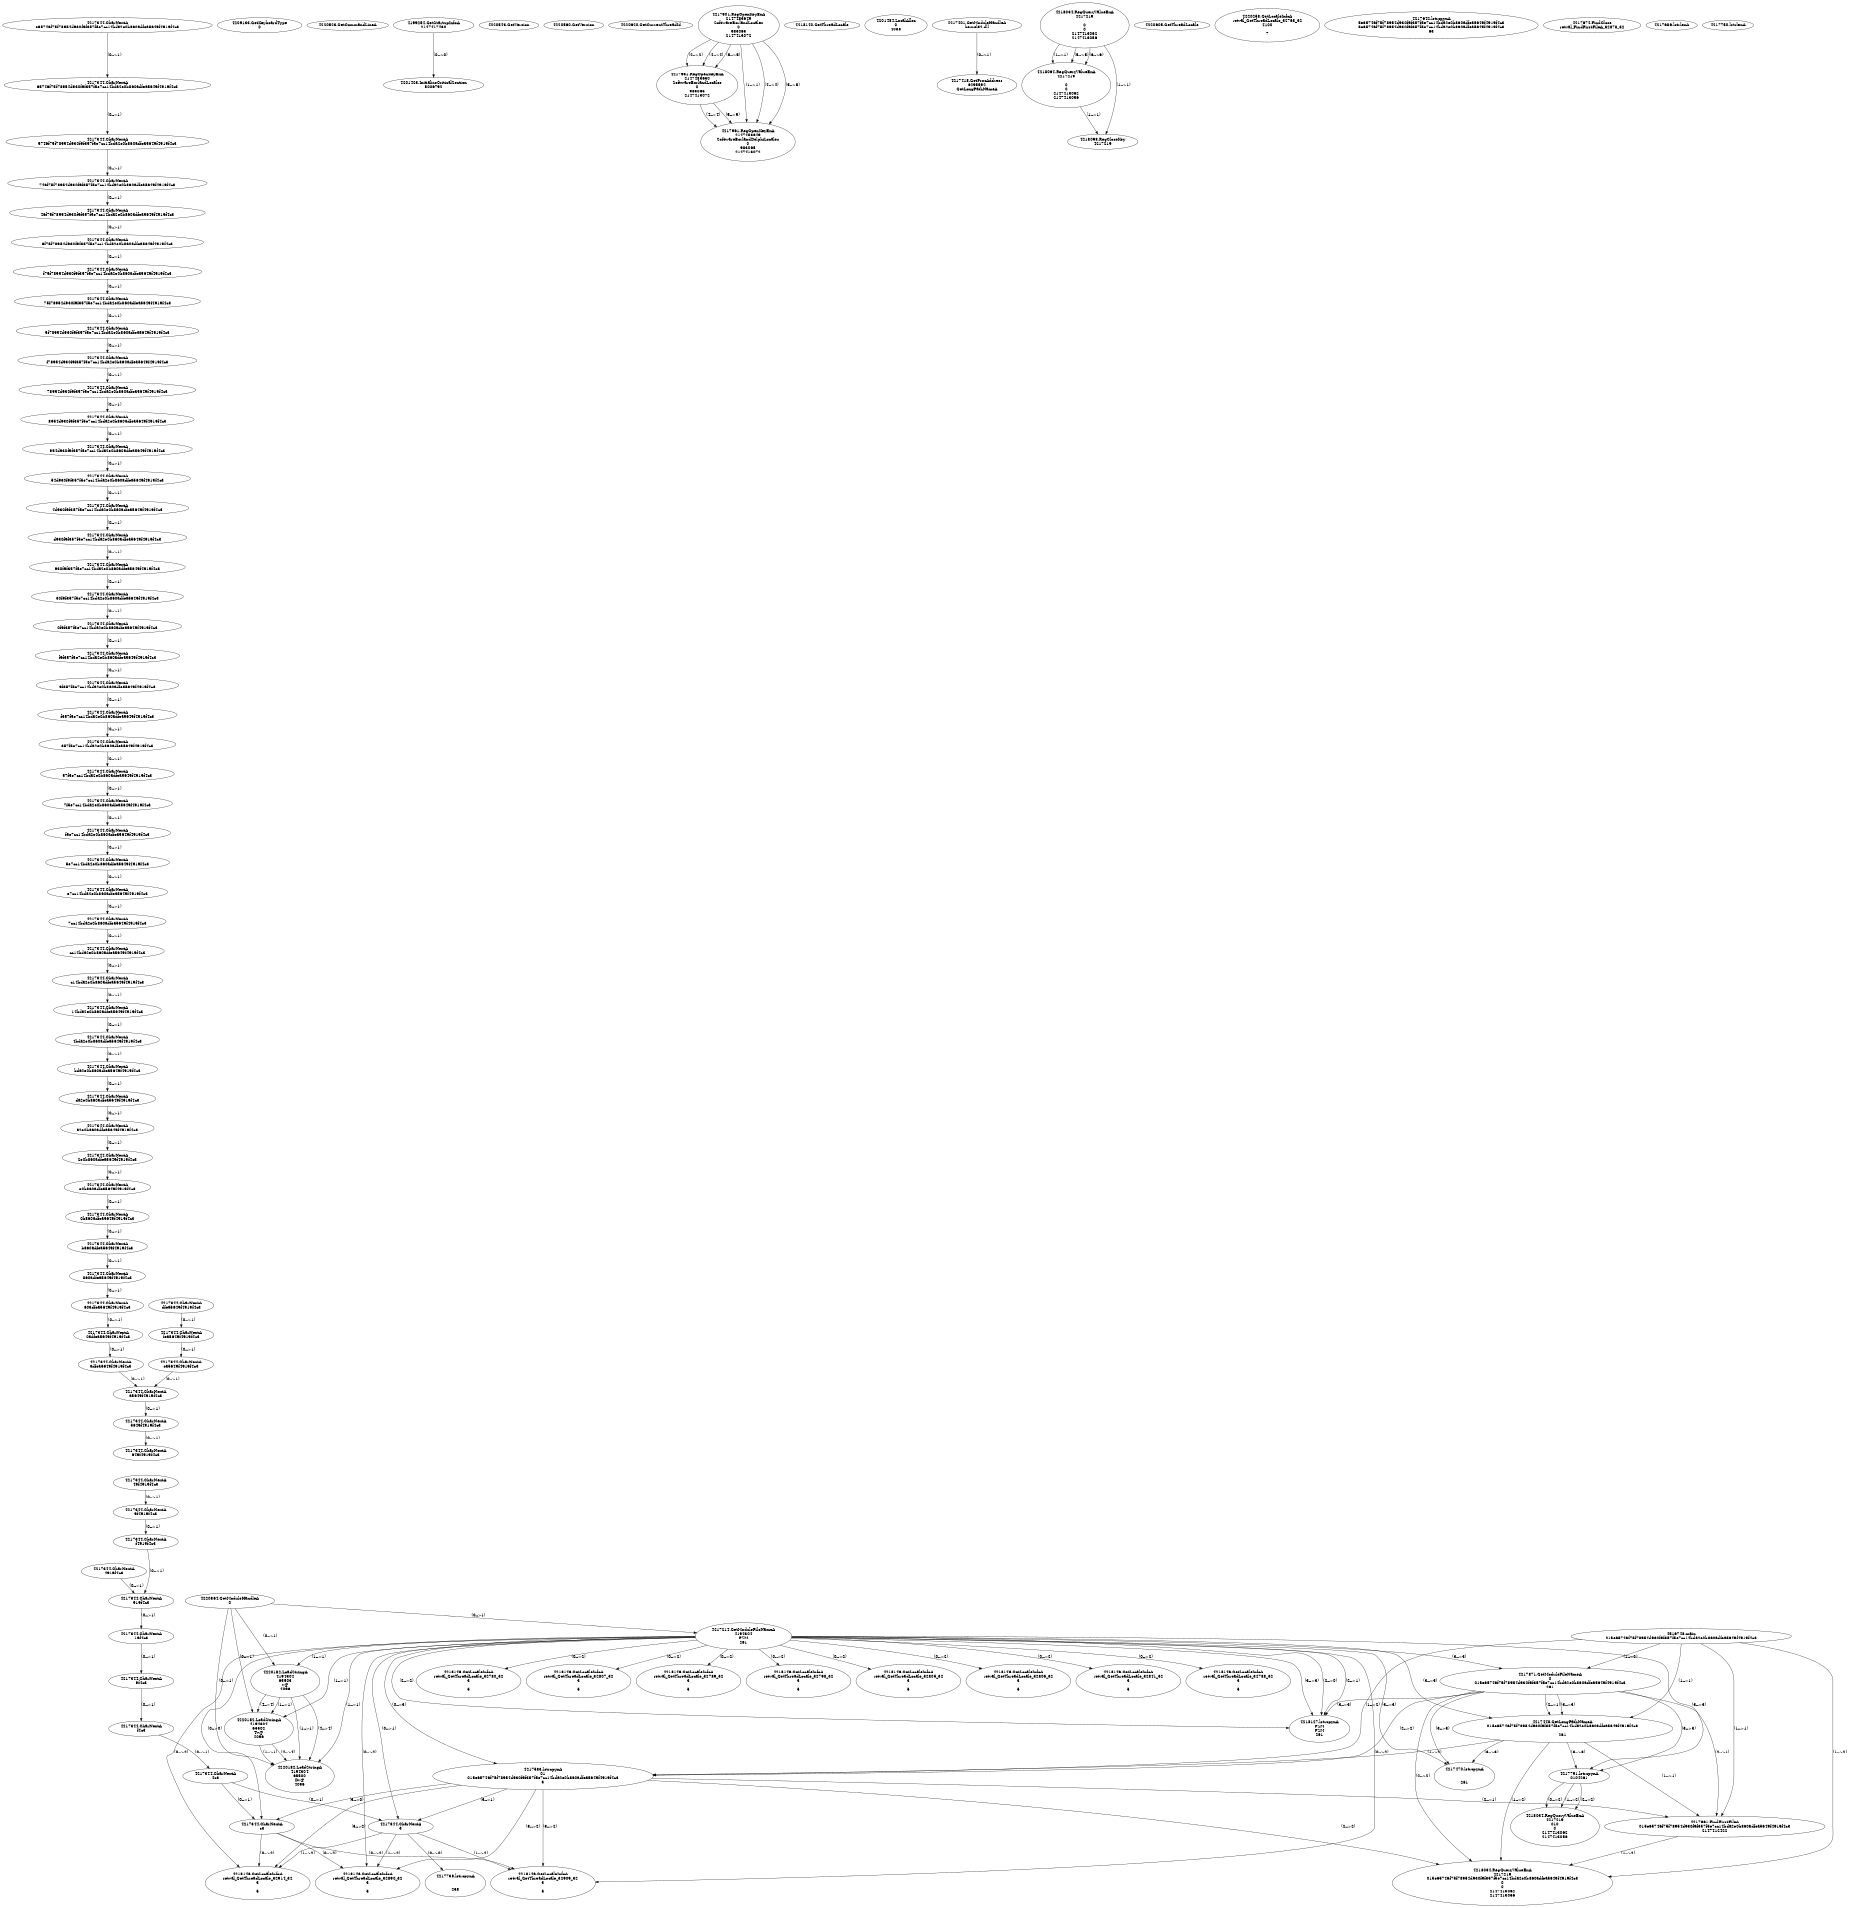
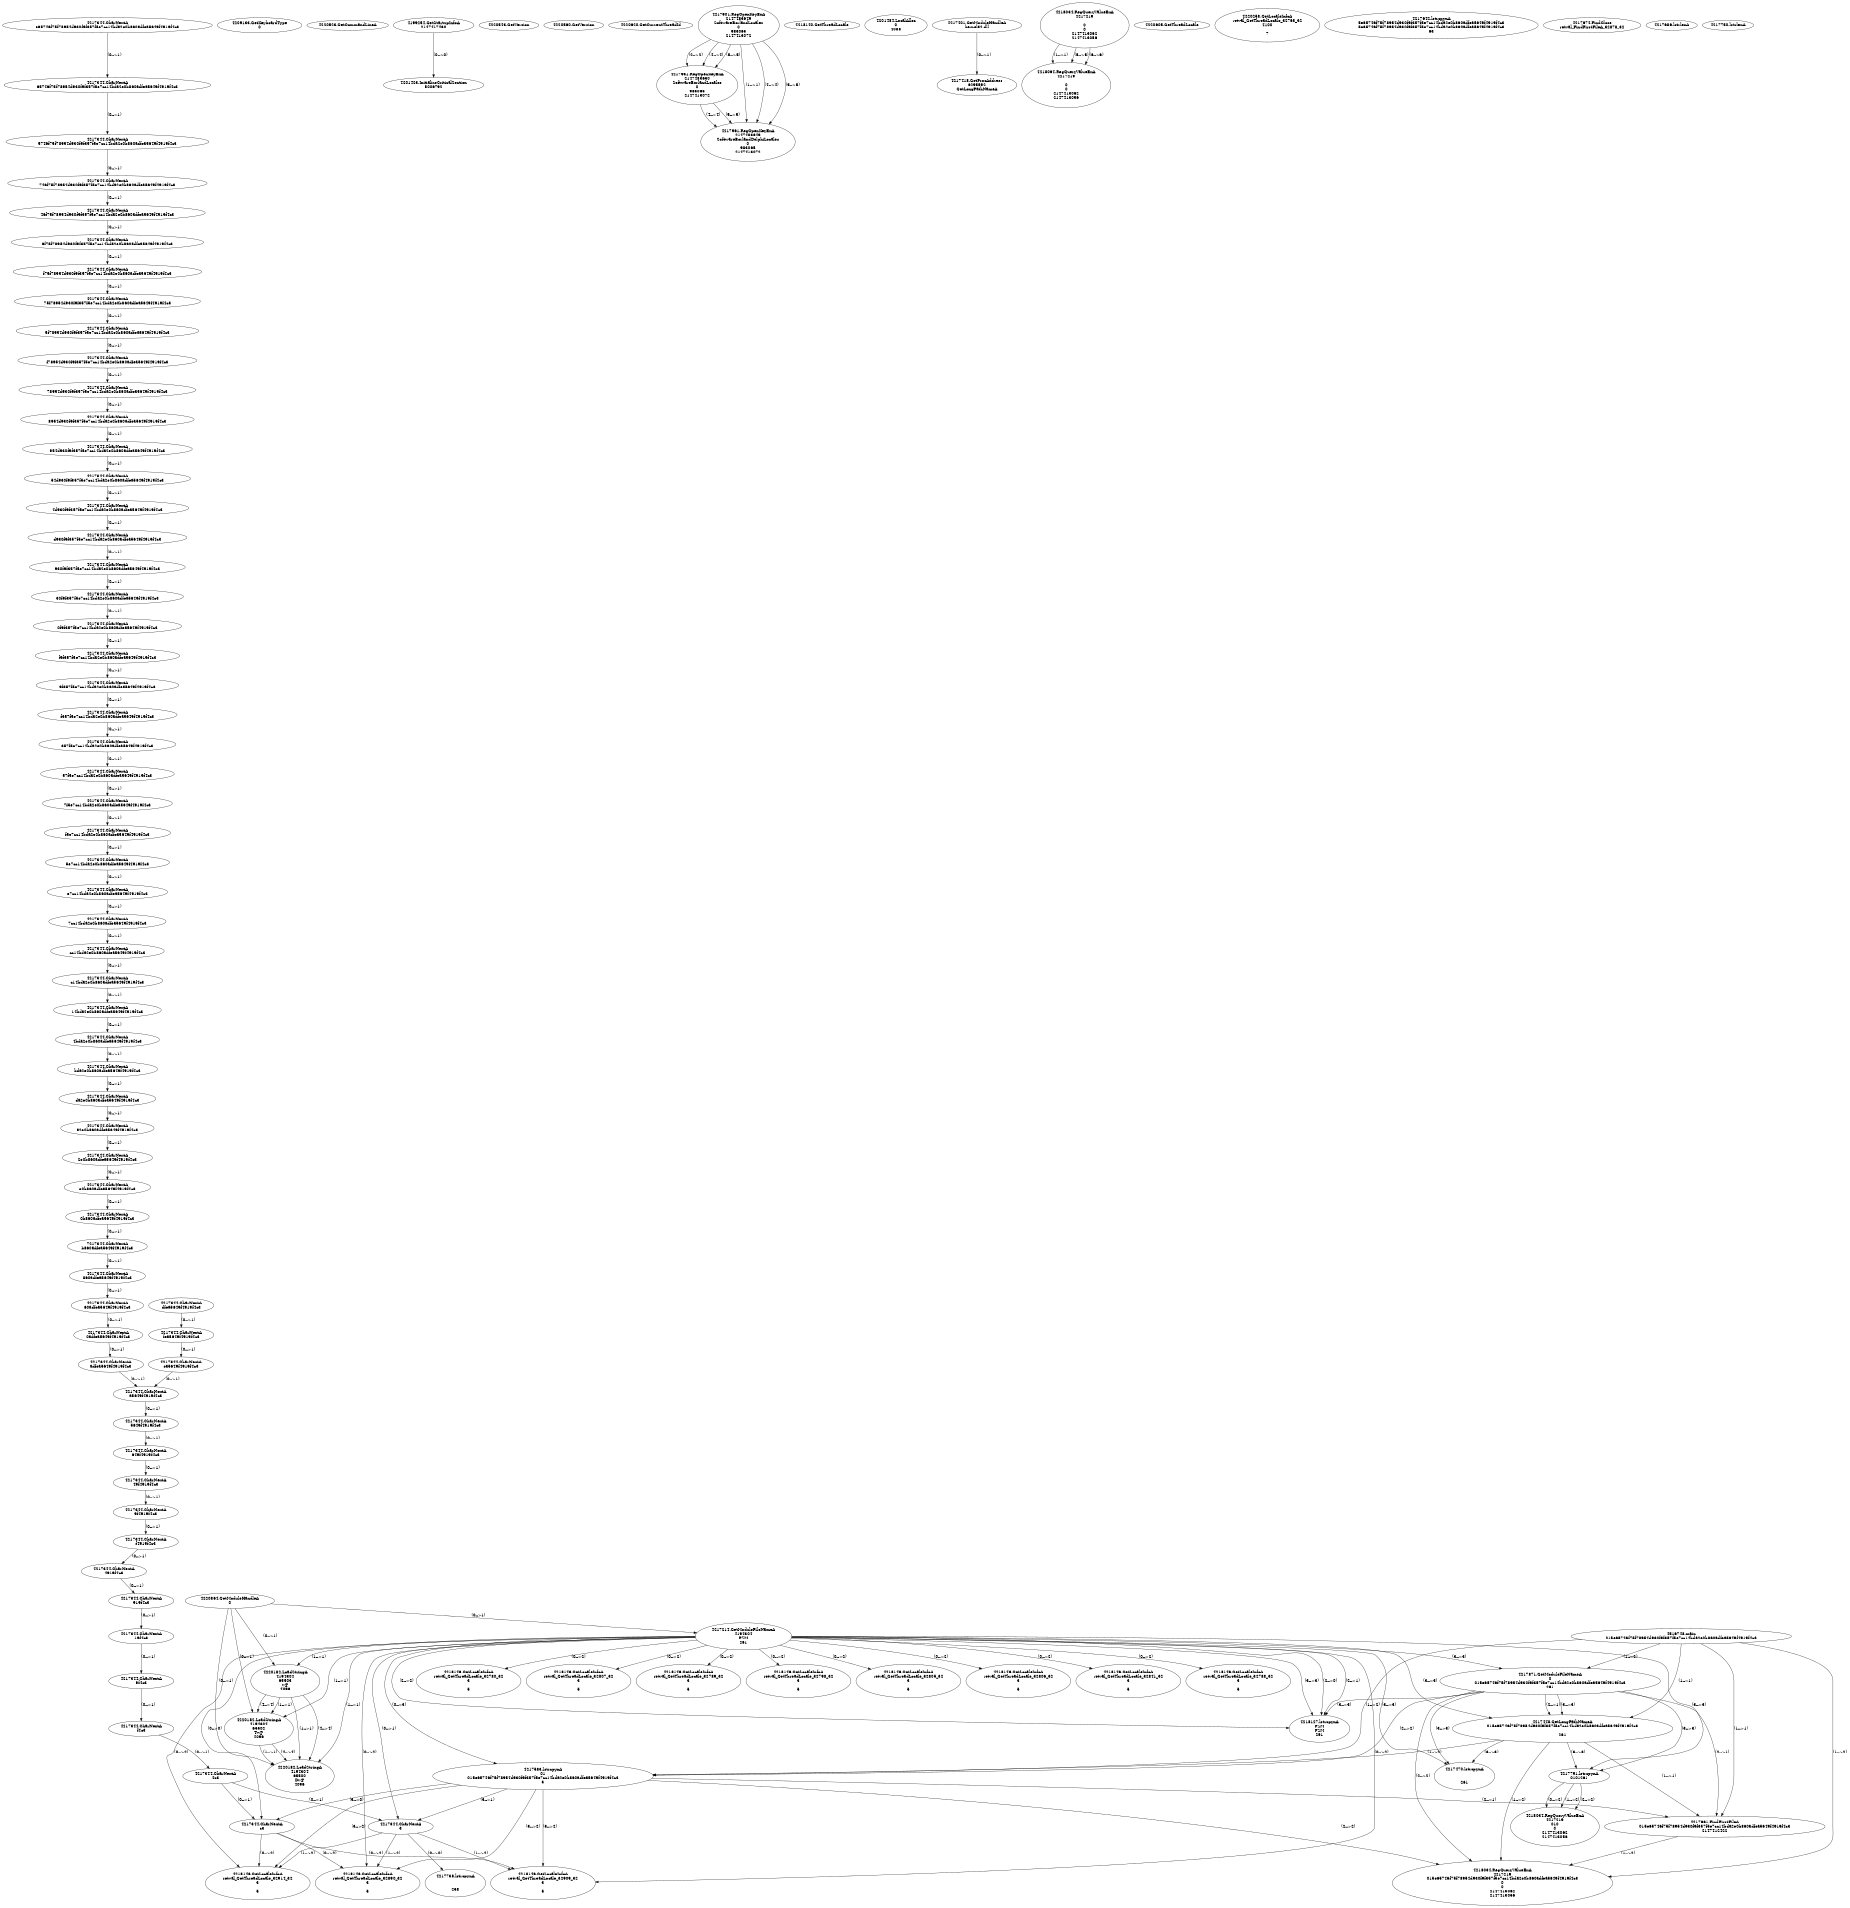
(1103, 142) -> none
(107, 1246) -> (107, 1246)
none -> (146, 1466)
(150, 1570) -> (131, 1556)
(1579, 1776) -> (1579, 1776)
